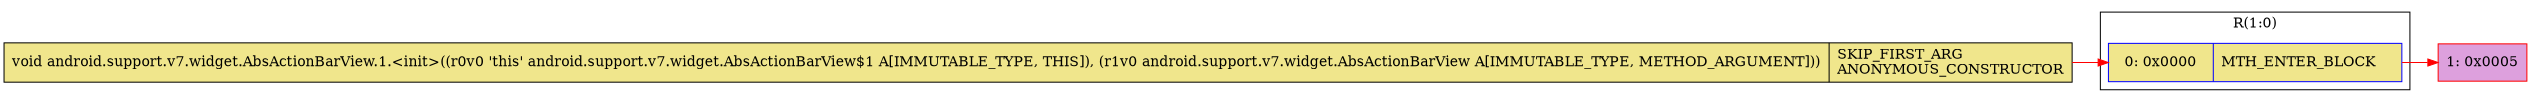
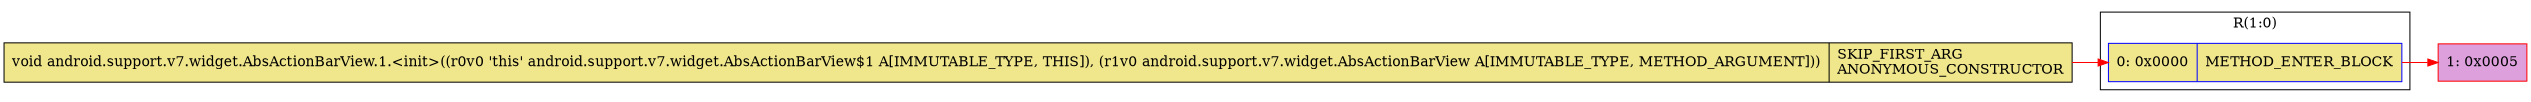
(2299, 62) -> (2300, 62)
